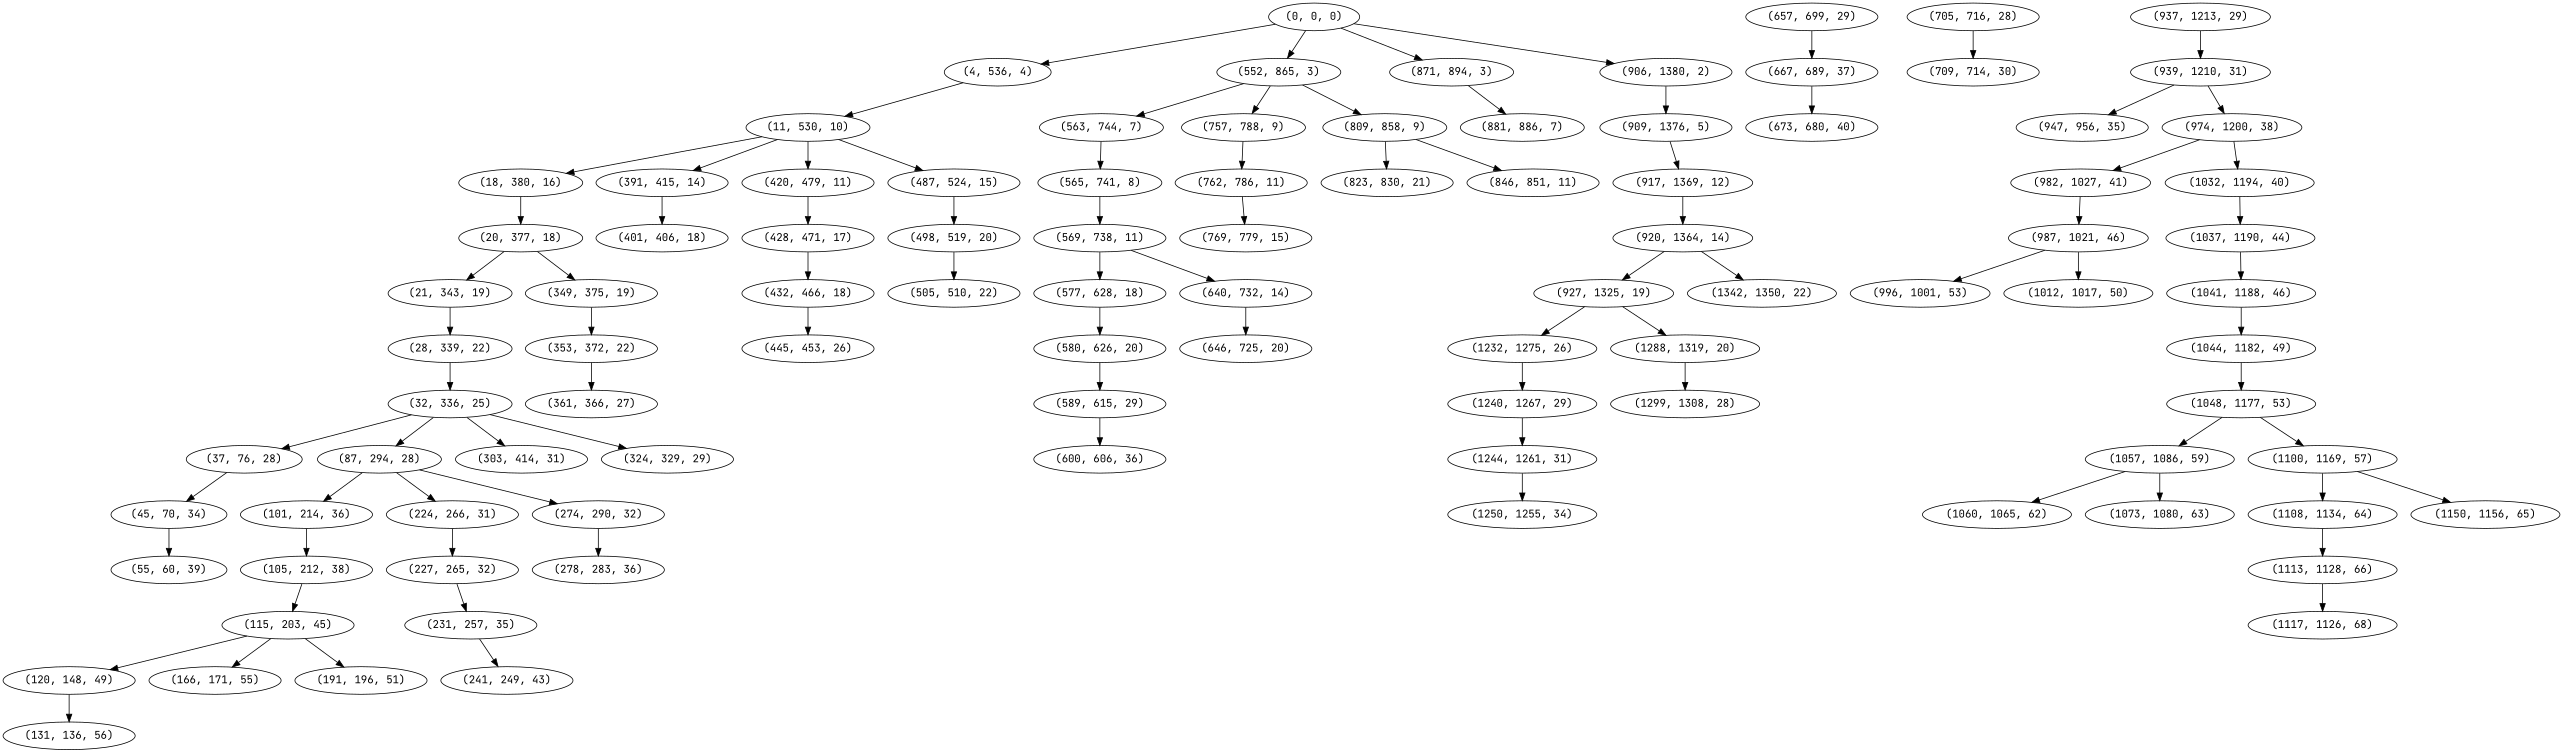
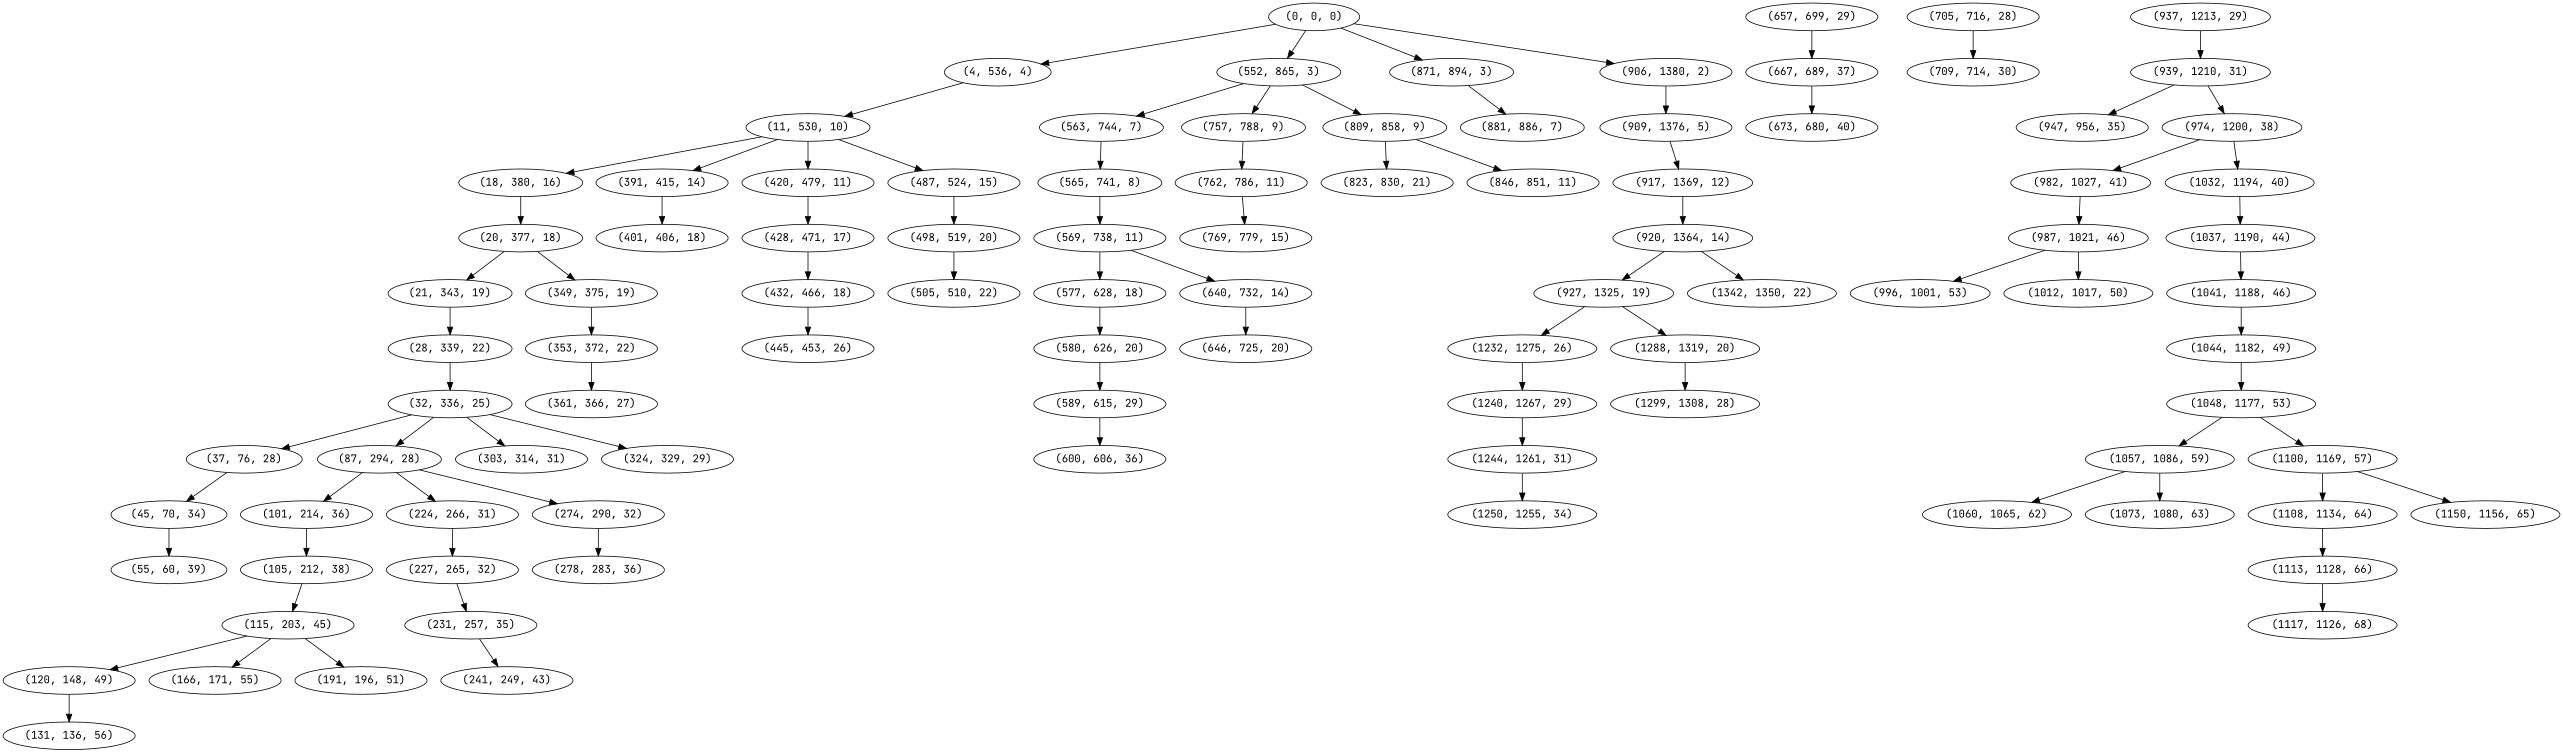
(522, 459) -> (522, 459)
